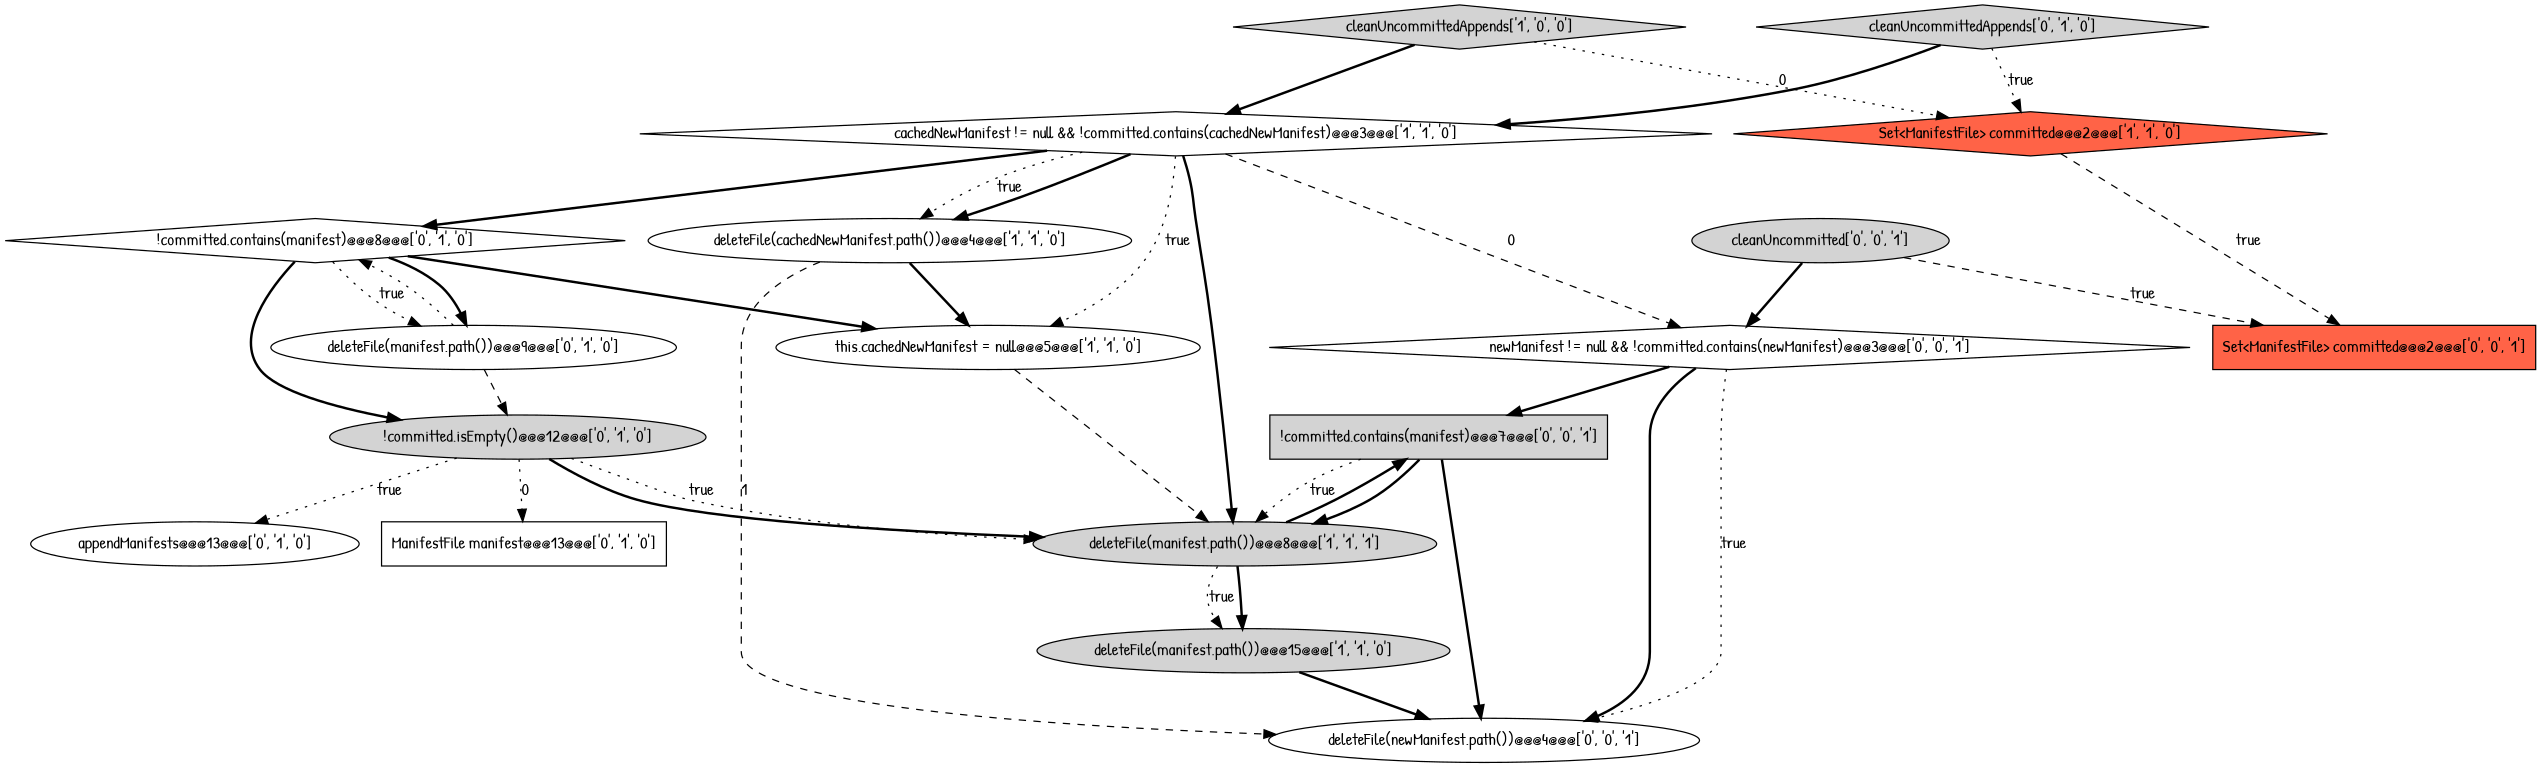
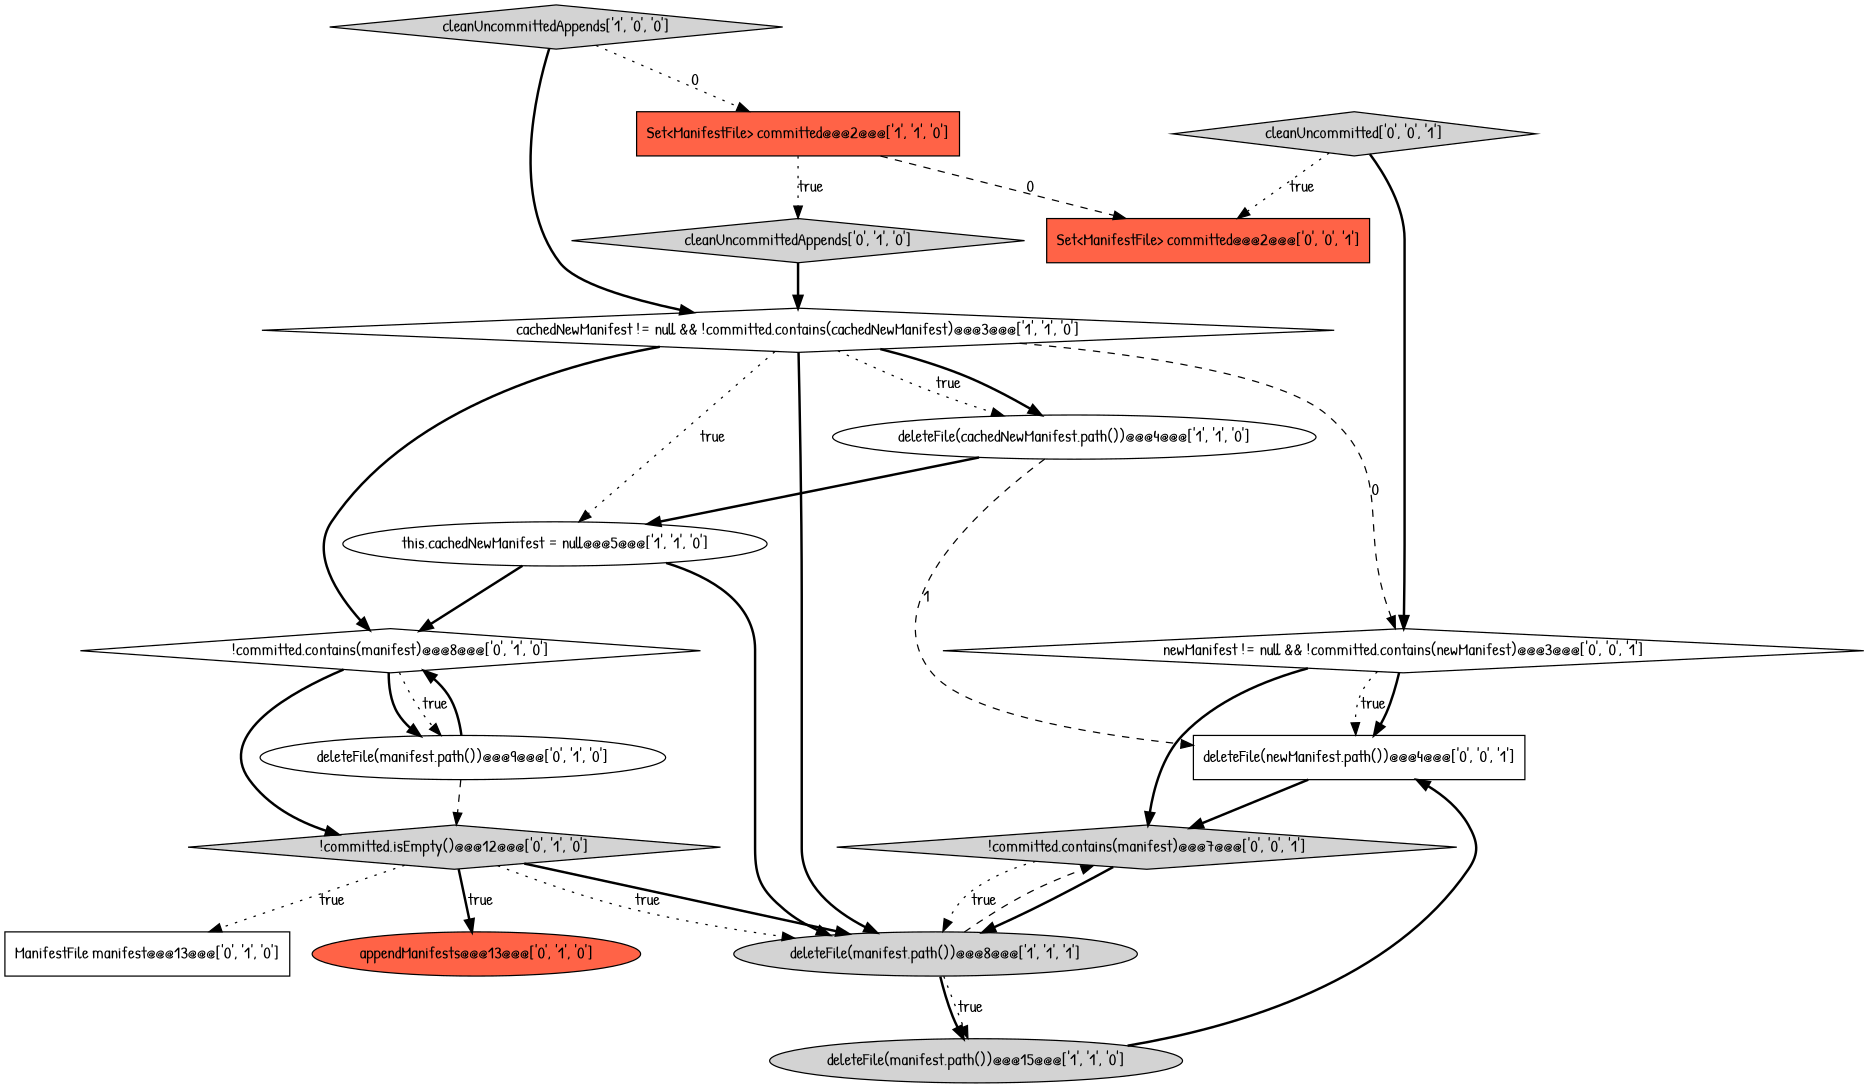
(2004, 75) -> (798, 181)
(2030, 134) -> (798, 134)
(1821, 241) -> (1354, 134)
(2248, 241) -> (1031, 187)
(2077, 290) -> (1288, 182)
(635, 291) -> (477, 595)
(414, 292) -> (453, 704)
(518, 437) -> (454, 847)
(1439, 437) -> (1147, 847)
(1106, 442) -> (755, 738)
(362, 489) -> (464, 894)
(526, 490) -> (332, 901)
(1342, 496) -> (1021, 897)
(195, 544) -> (476, 954)
(1460, 583) -> (1255, 801)
(1484, 740) -> (1359, 758)
